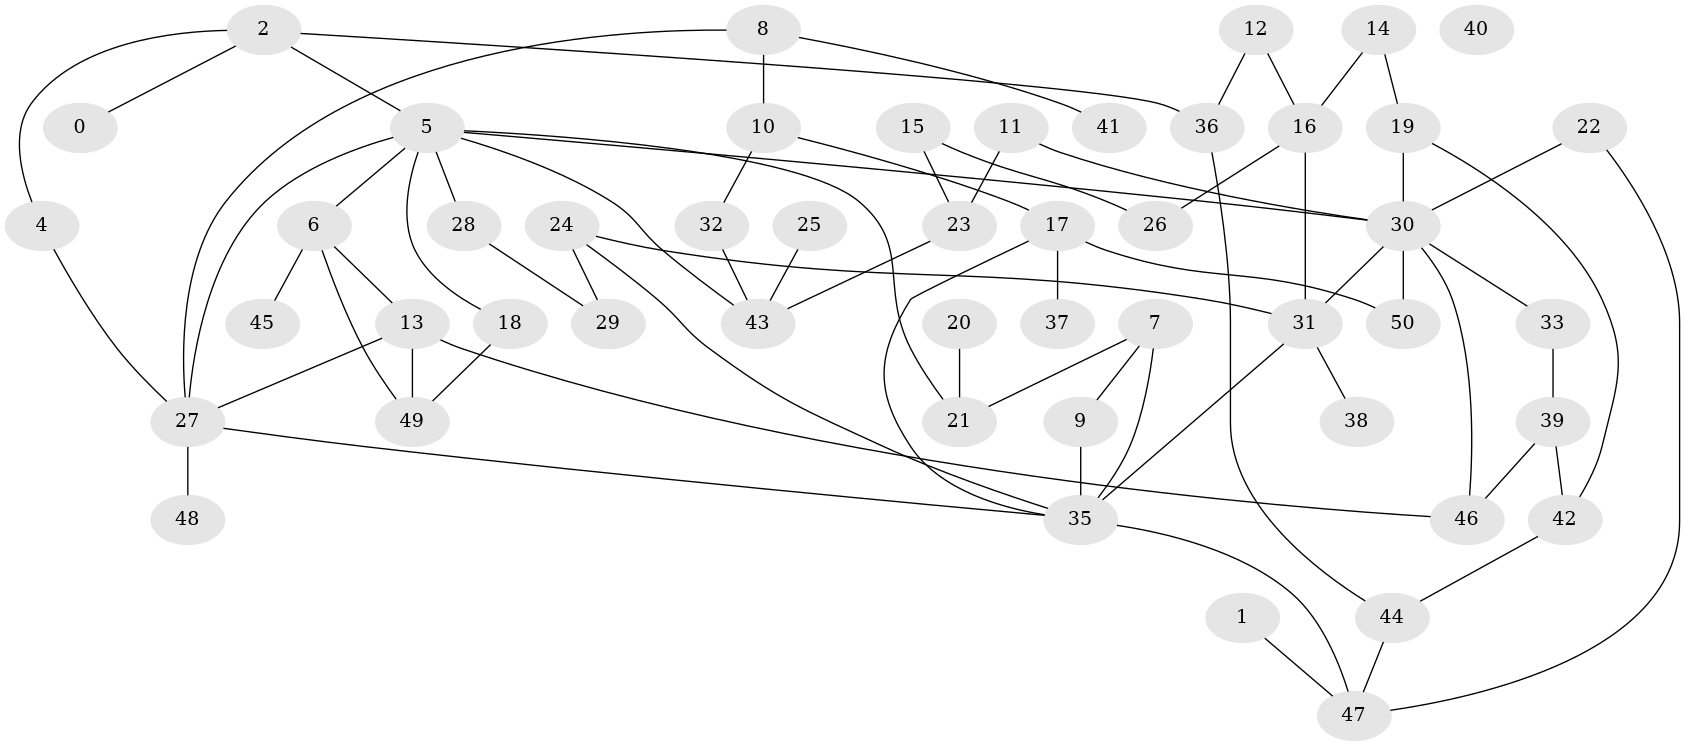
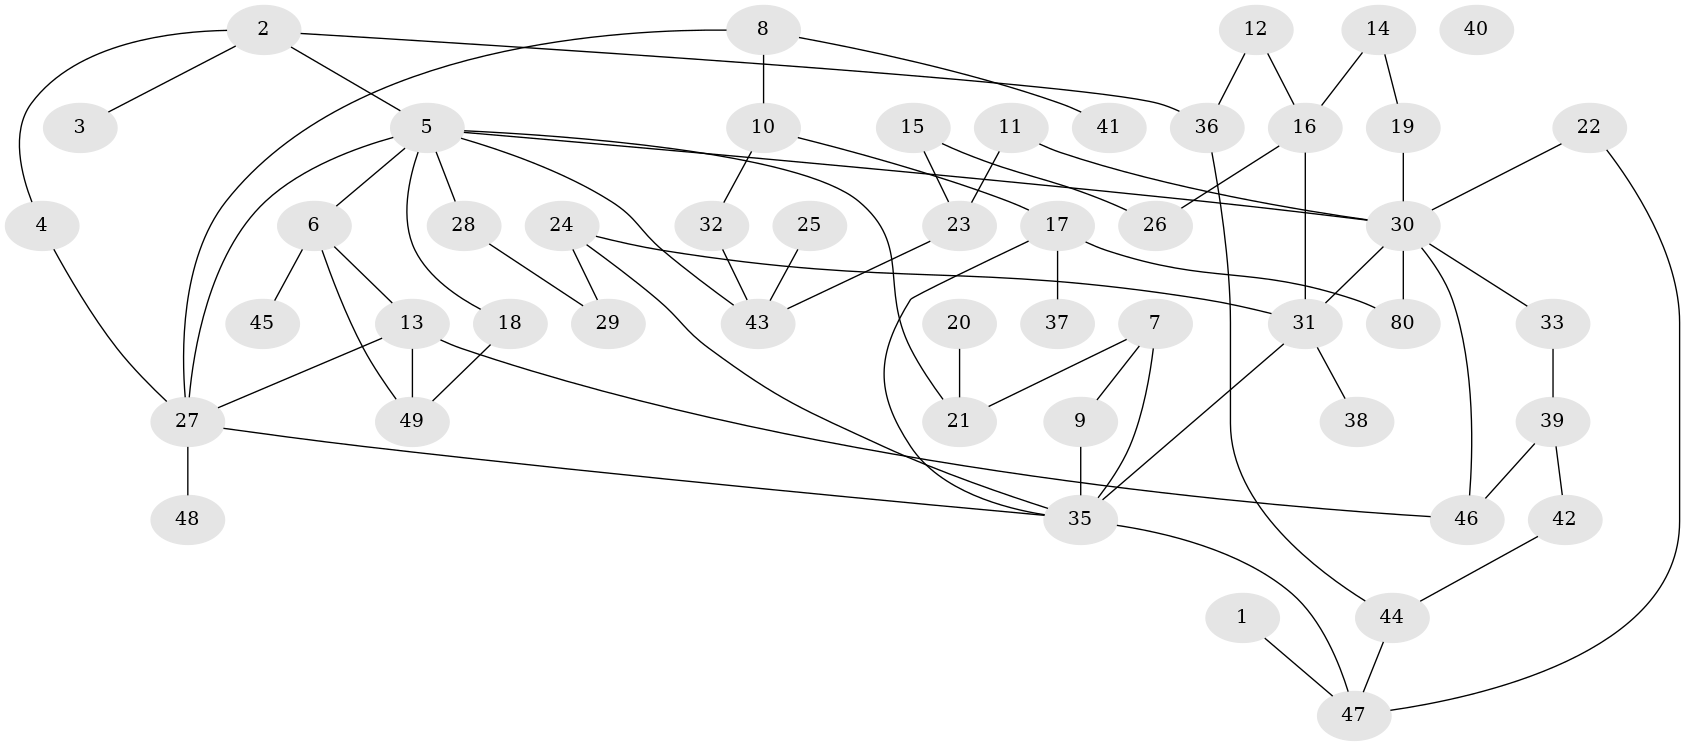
(80, 128) -> (80, 128)
(1595, 287) -> none
(1403, 324) -> (1403, 324)
